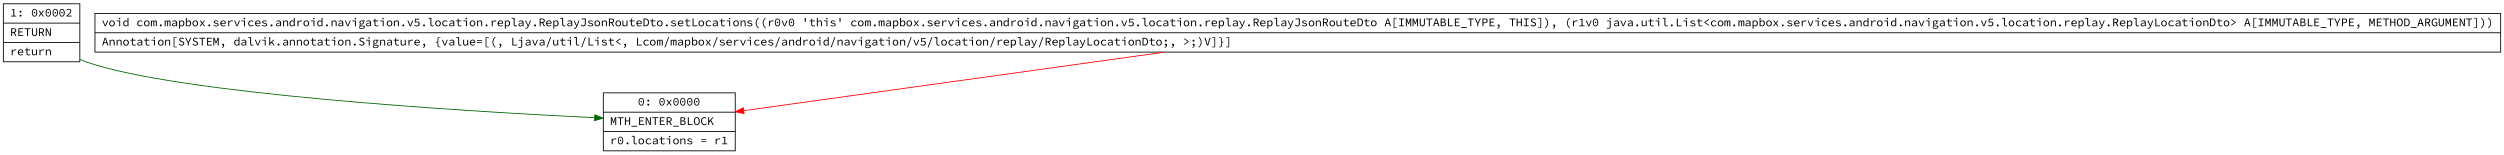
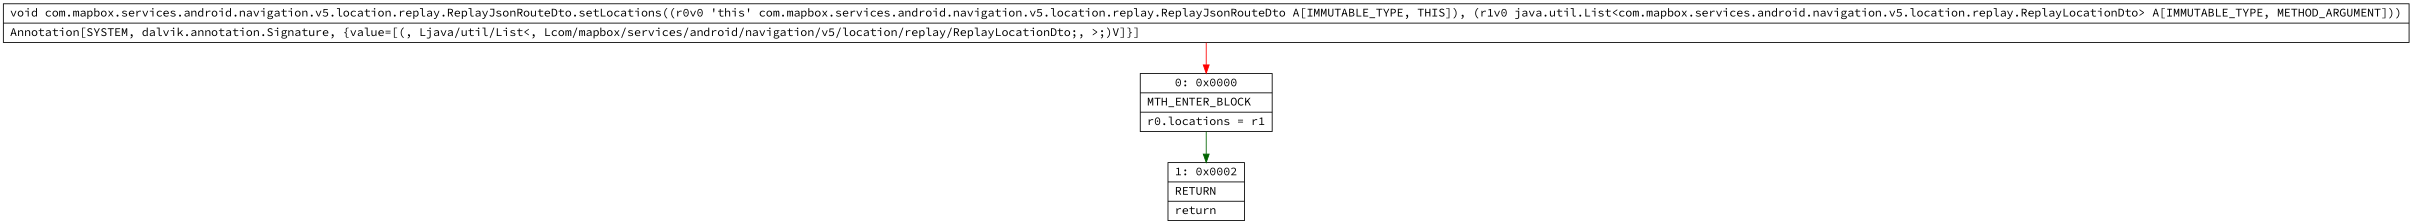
(335, 100) -> (1206, 143)
